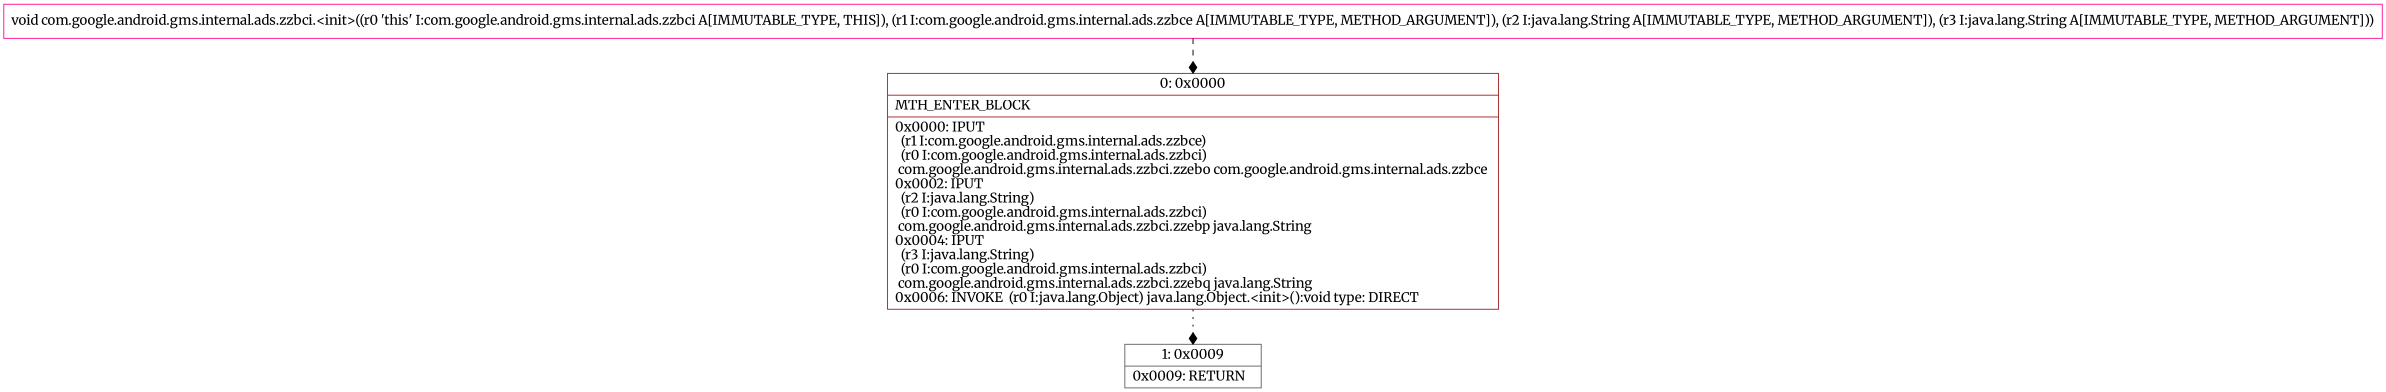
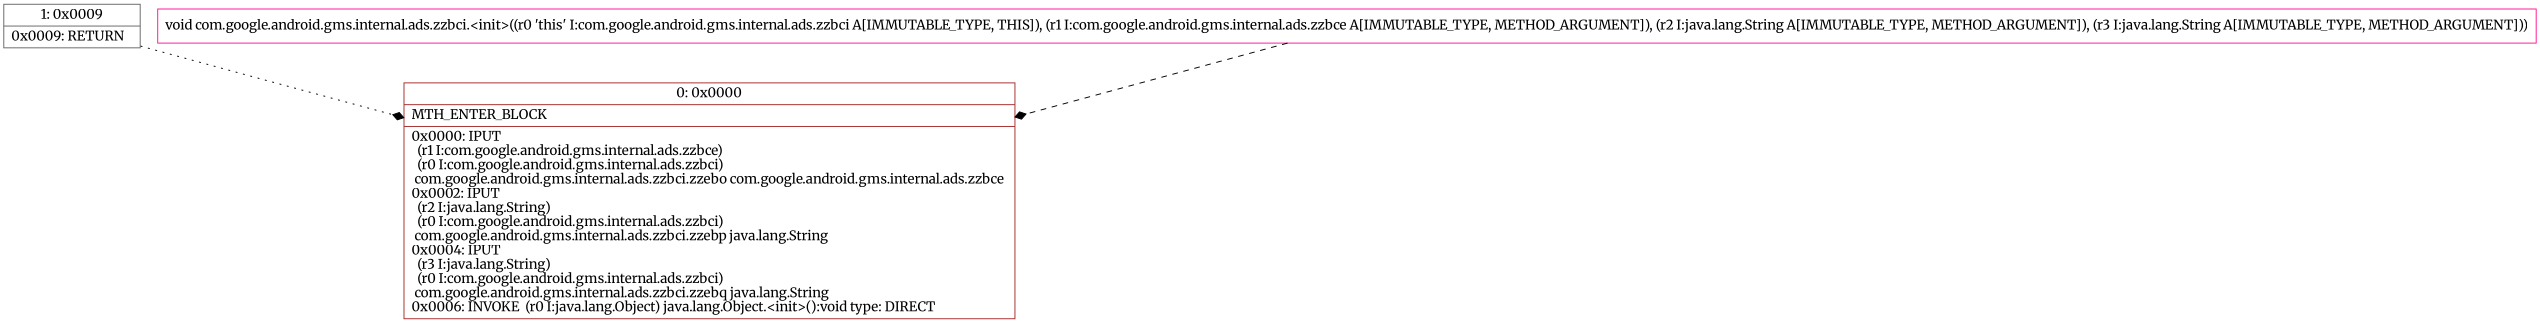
(1193, 321) -> (267, 80)
